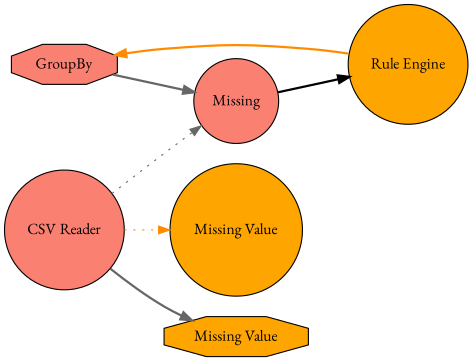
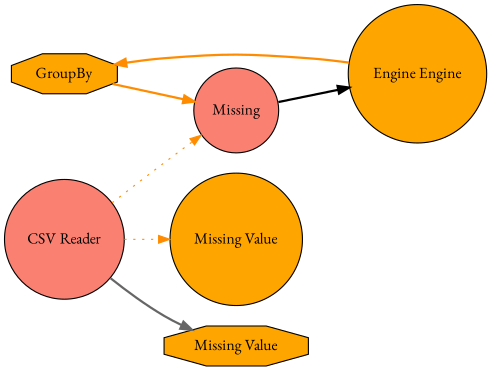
(64, 64) -> (64, 74)
(408, 64) -> (417, 74)
(148, 82) -> (148, 92)
(152, 163) -> (152, 172)
